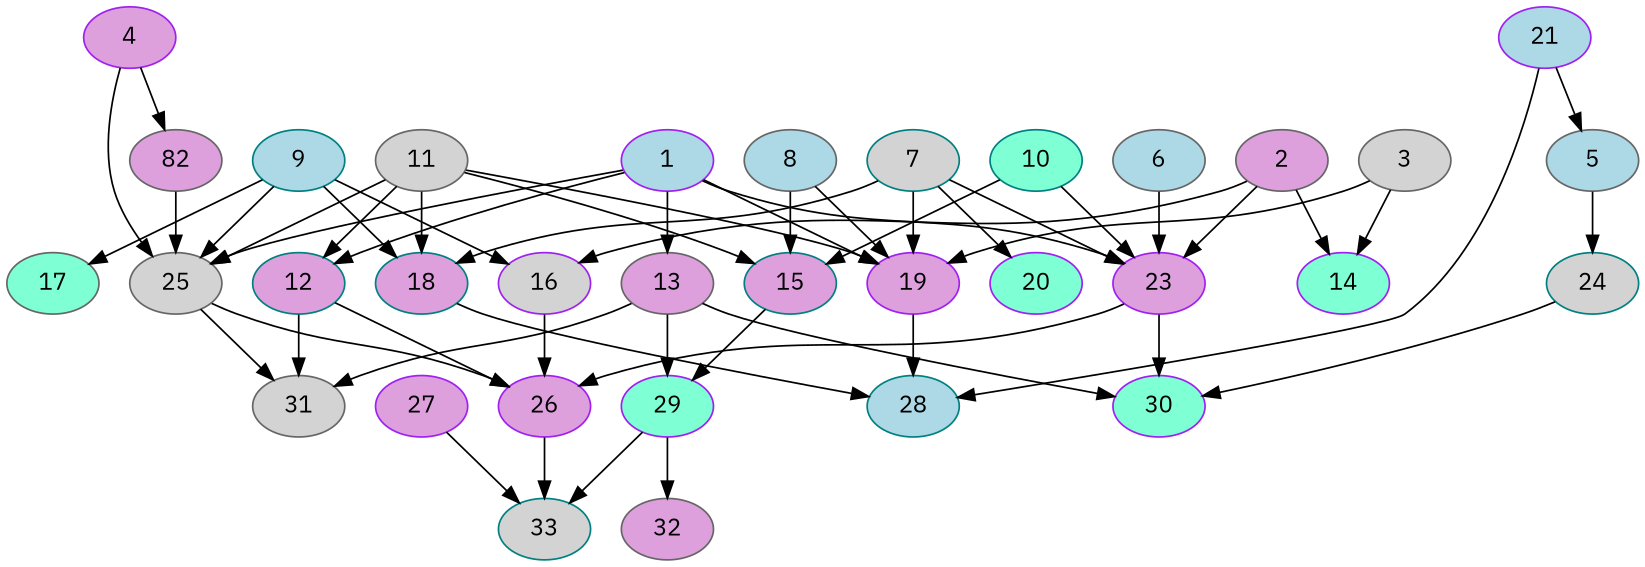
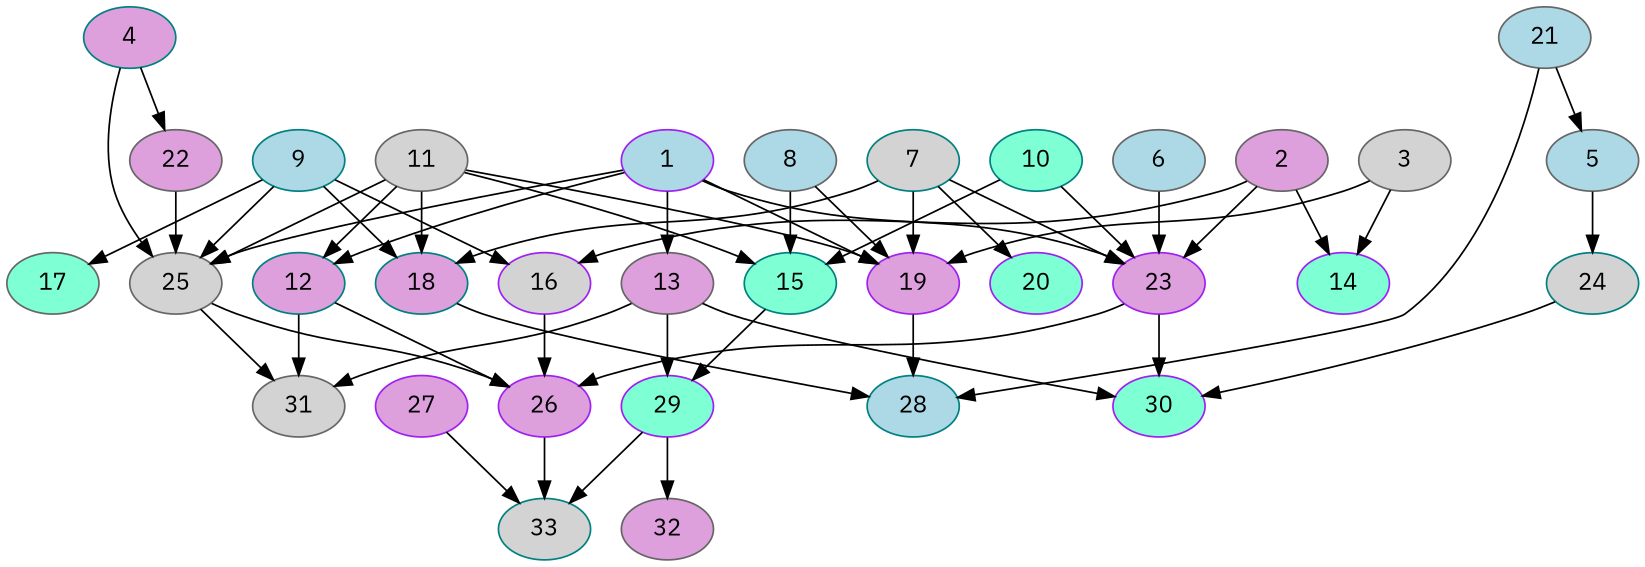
(130, 38) -> (130, 38)
(1545, 38) -> (1545, 38)
(176, 160) -> (176, 160)
(790, 283) -> (790, 283)
